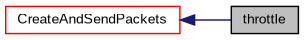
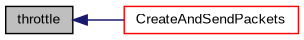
(213, 20) -> (106, 20)
